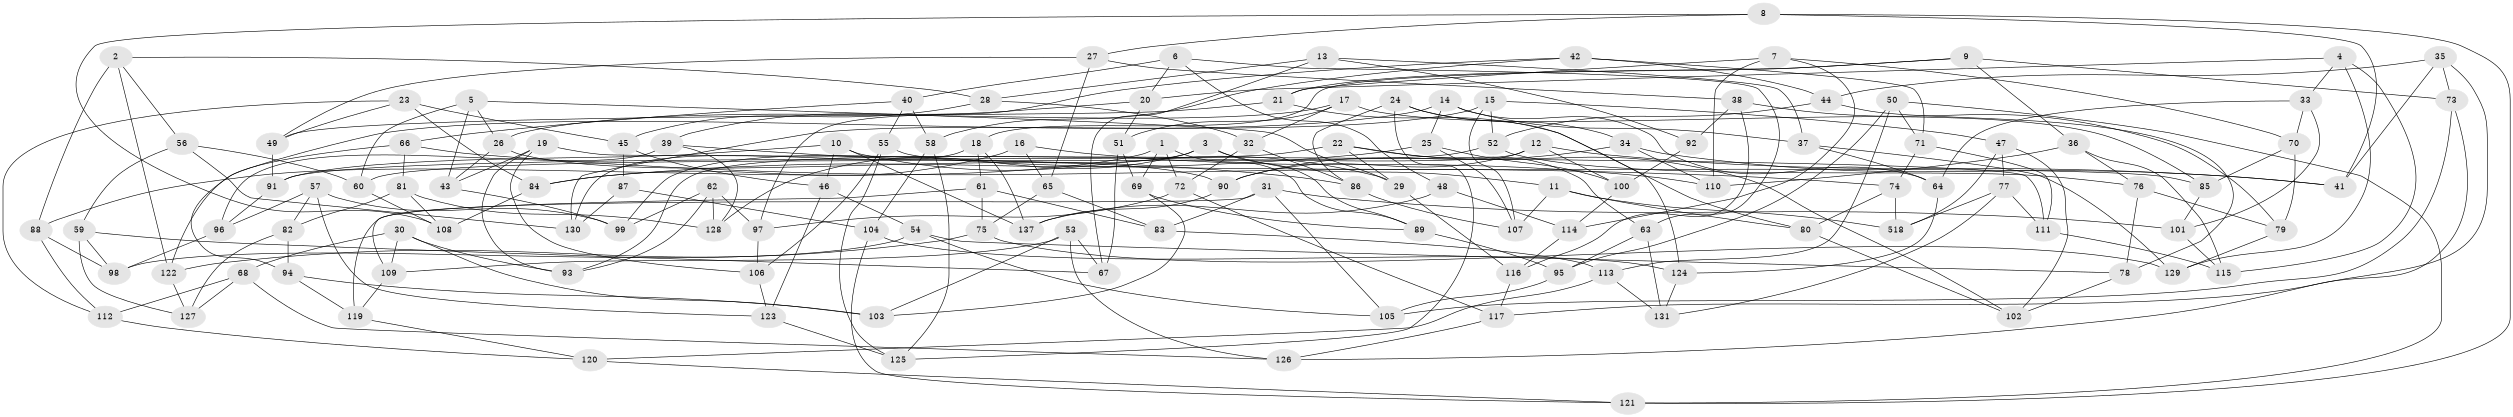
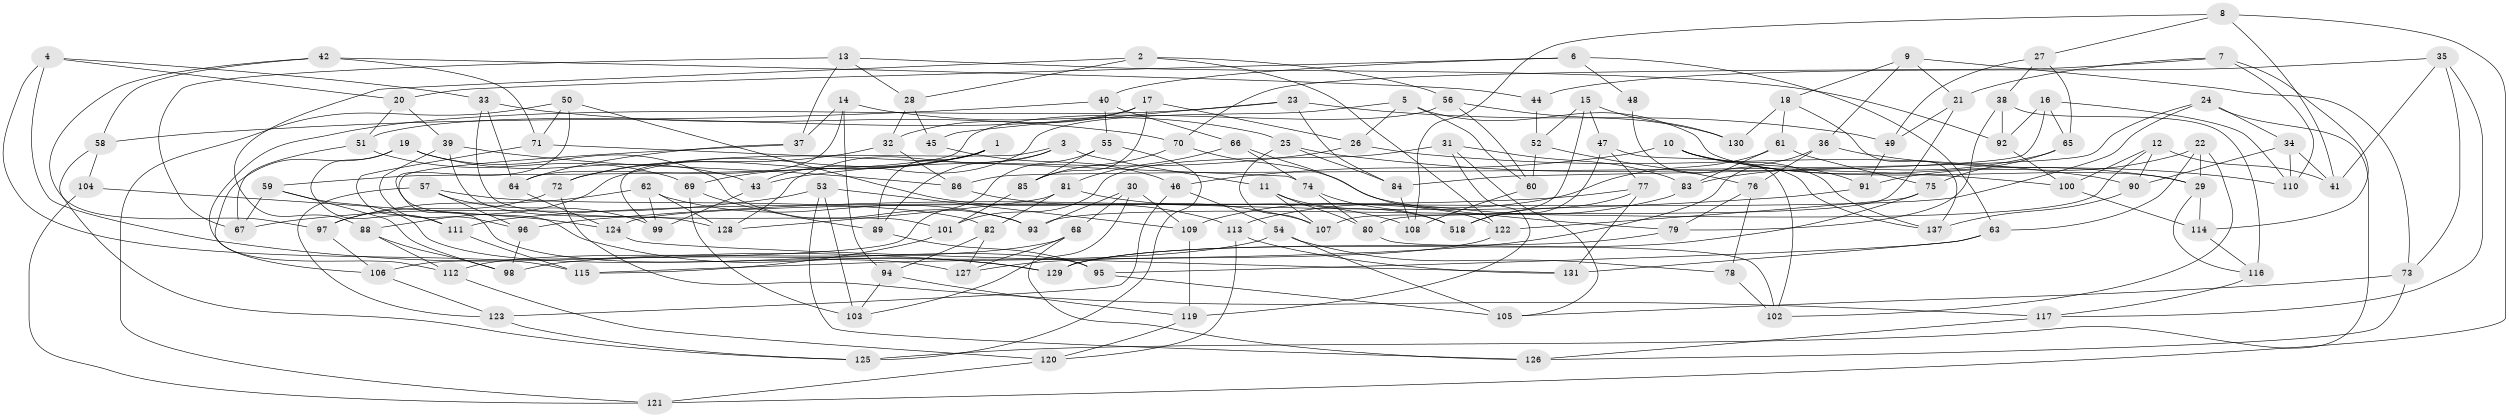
none -> (2024, 122)
(2203, 155) -> none
(624, 187) -> none
(1494, 205) -> (2200, 209)
